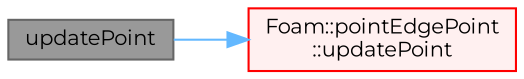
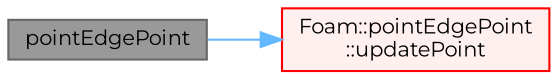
(91, 40) -> (108, 40)
